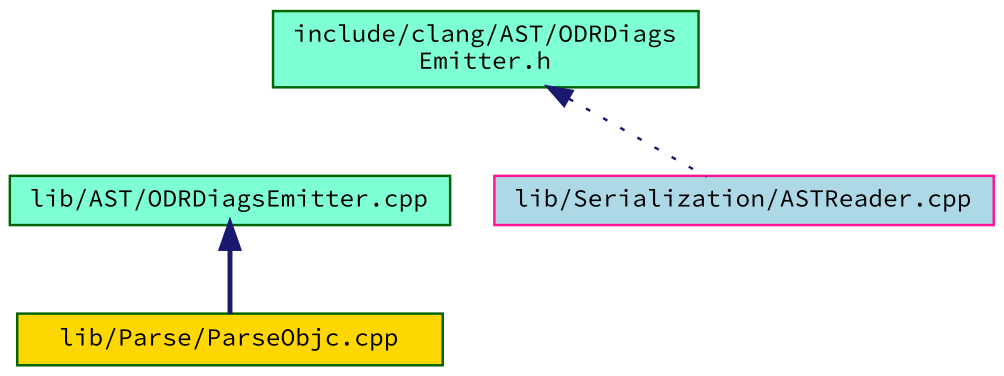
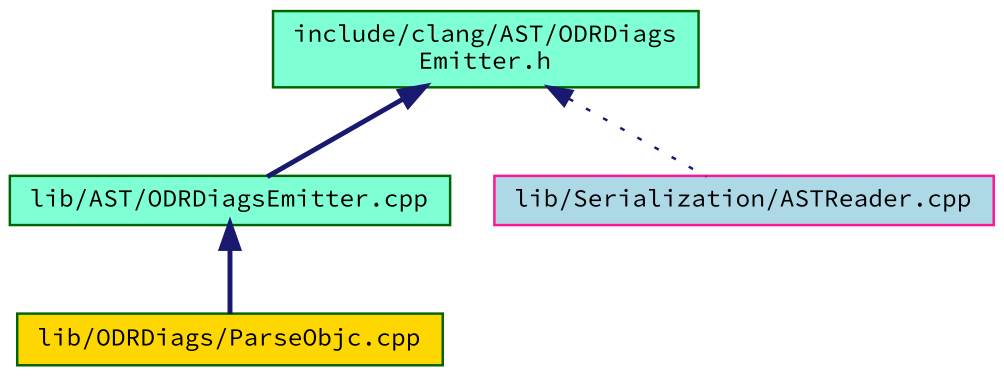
none -> (335, 138)
(230, 339) -> (230, 339)
